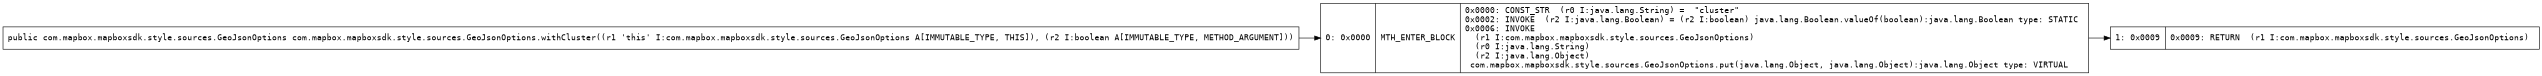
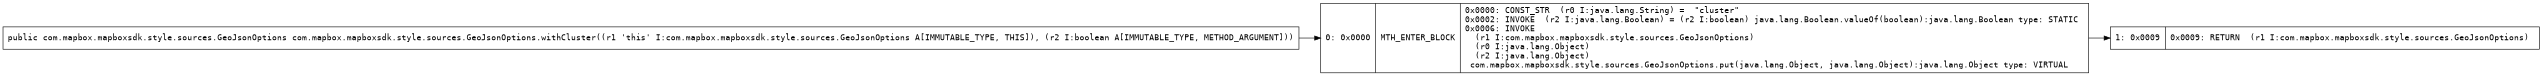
(1528, 47) -> (1528, 47)
